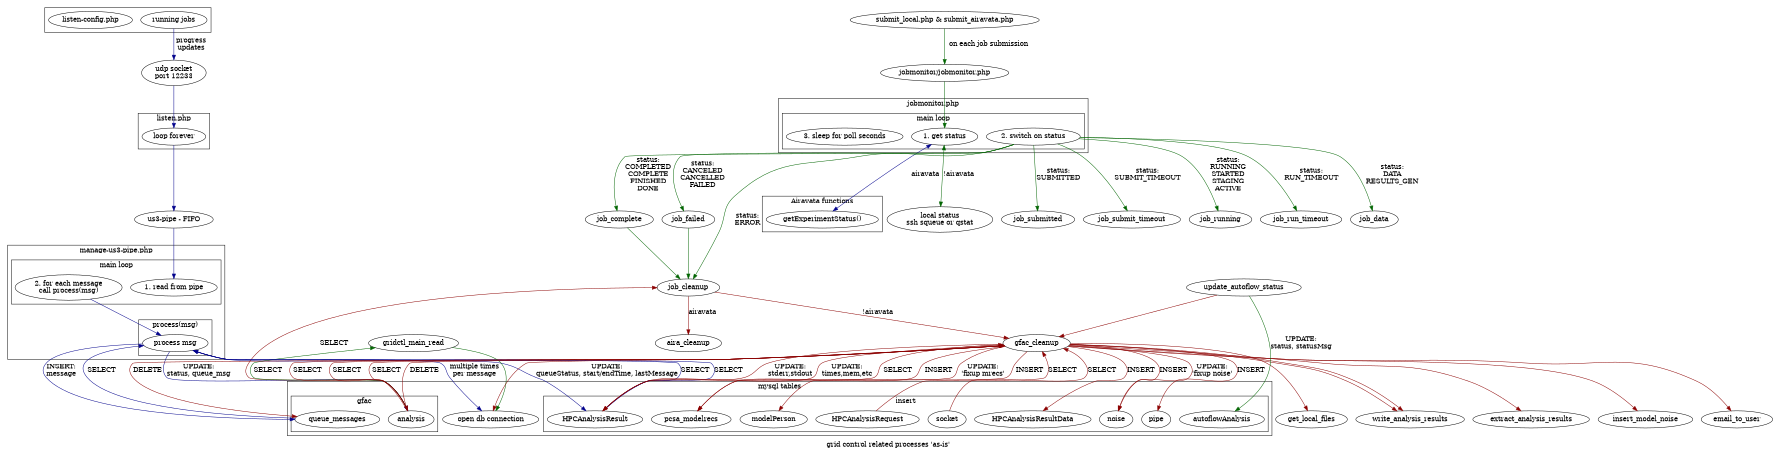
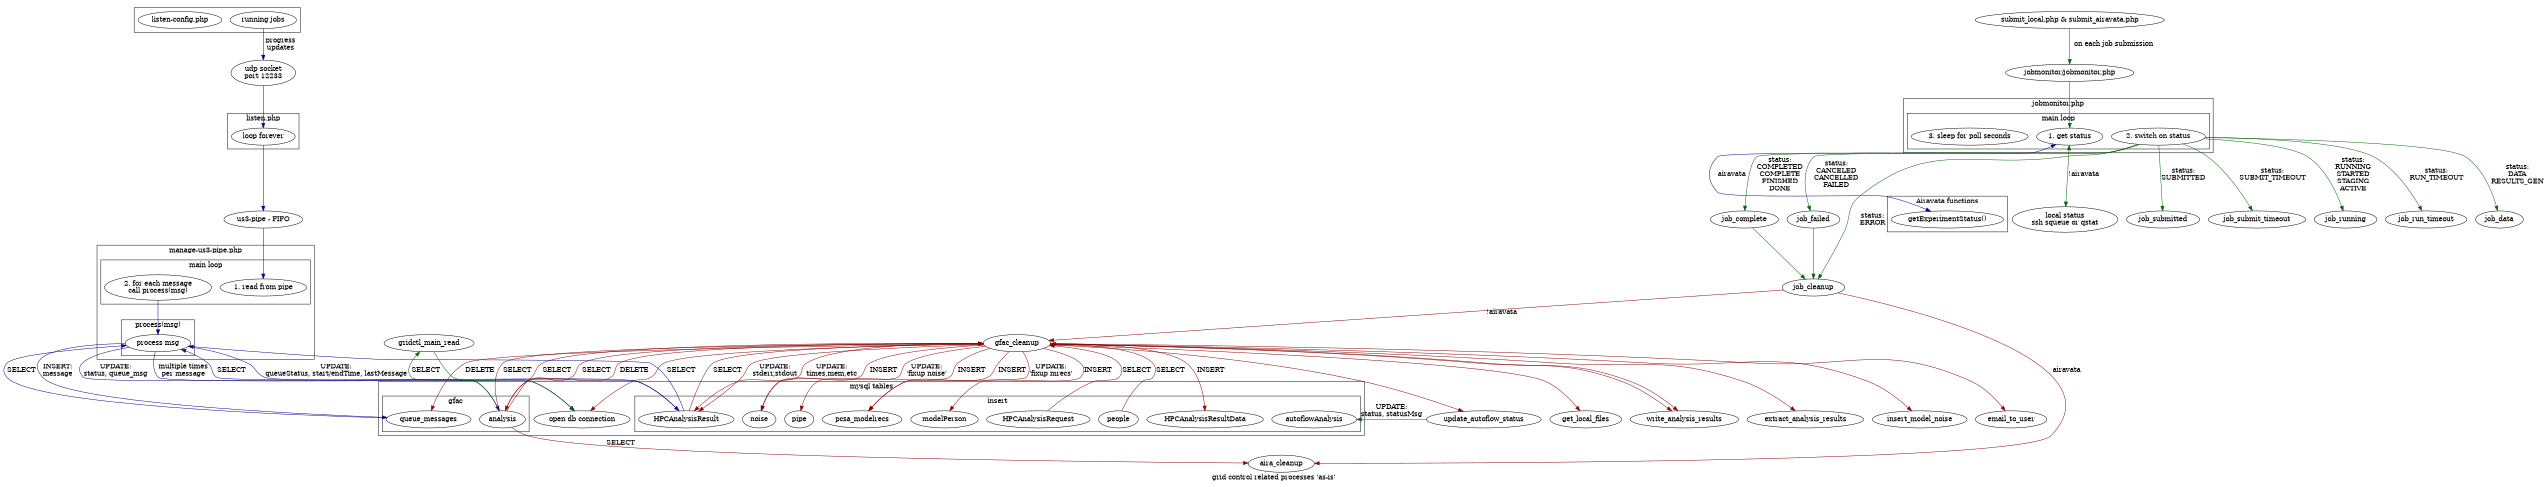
(350, 314) -> (876, 457)
(1140, 315) -> (1257, 363)
(947, 419) -> (1118, 419)
